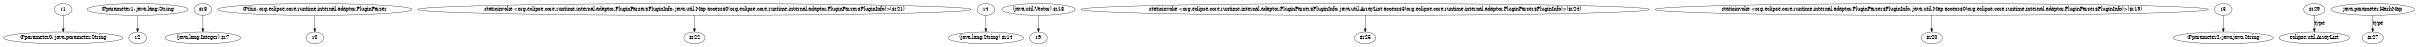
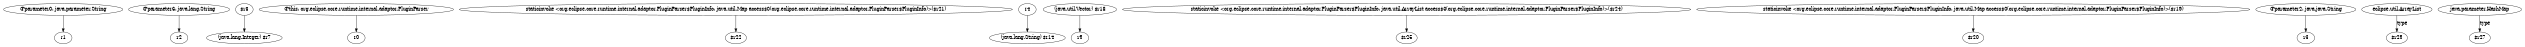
(138, 9) -> (179, 9)
(63, 22) -> (63, 22)
(2223, 22) -> (2306, 22)
(2314, 22) -> (2397, 22)
